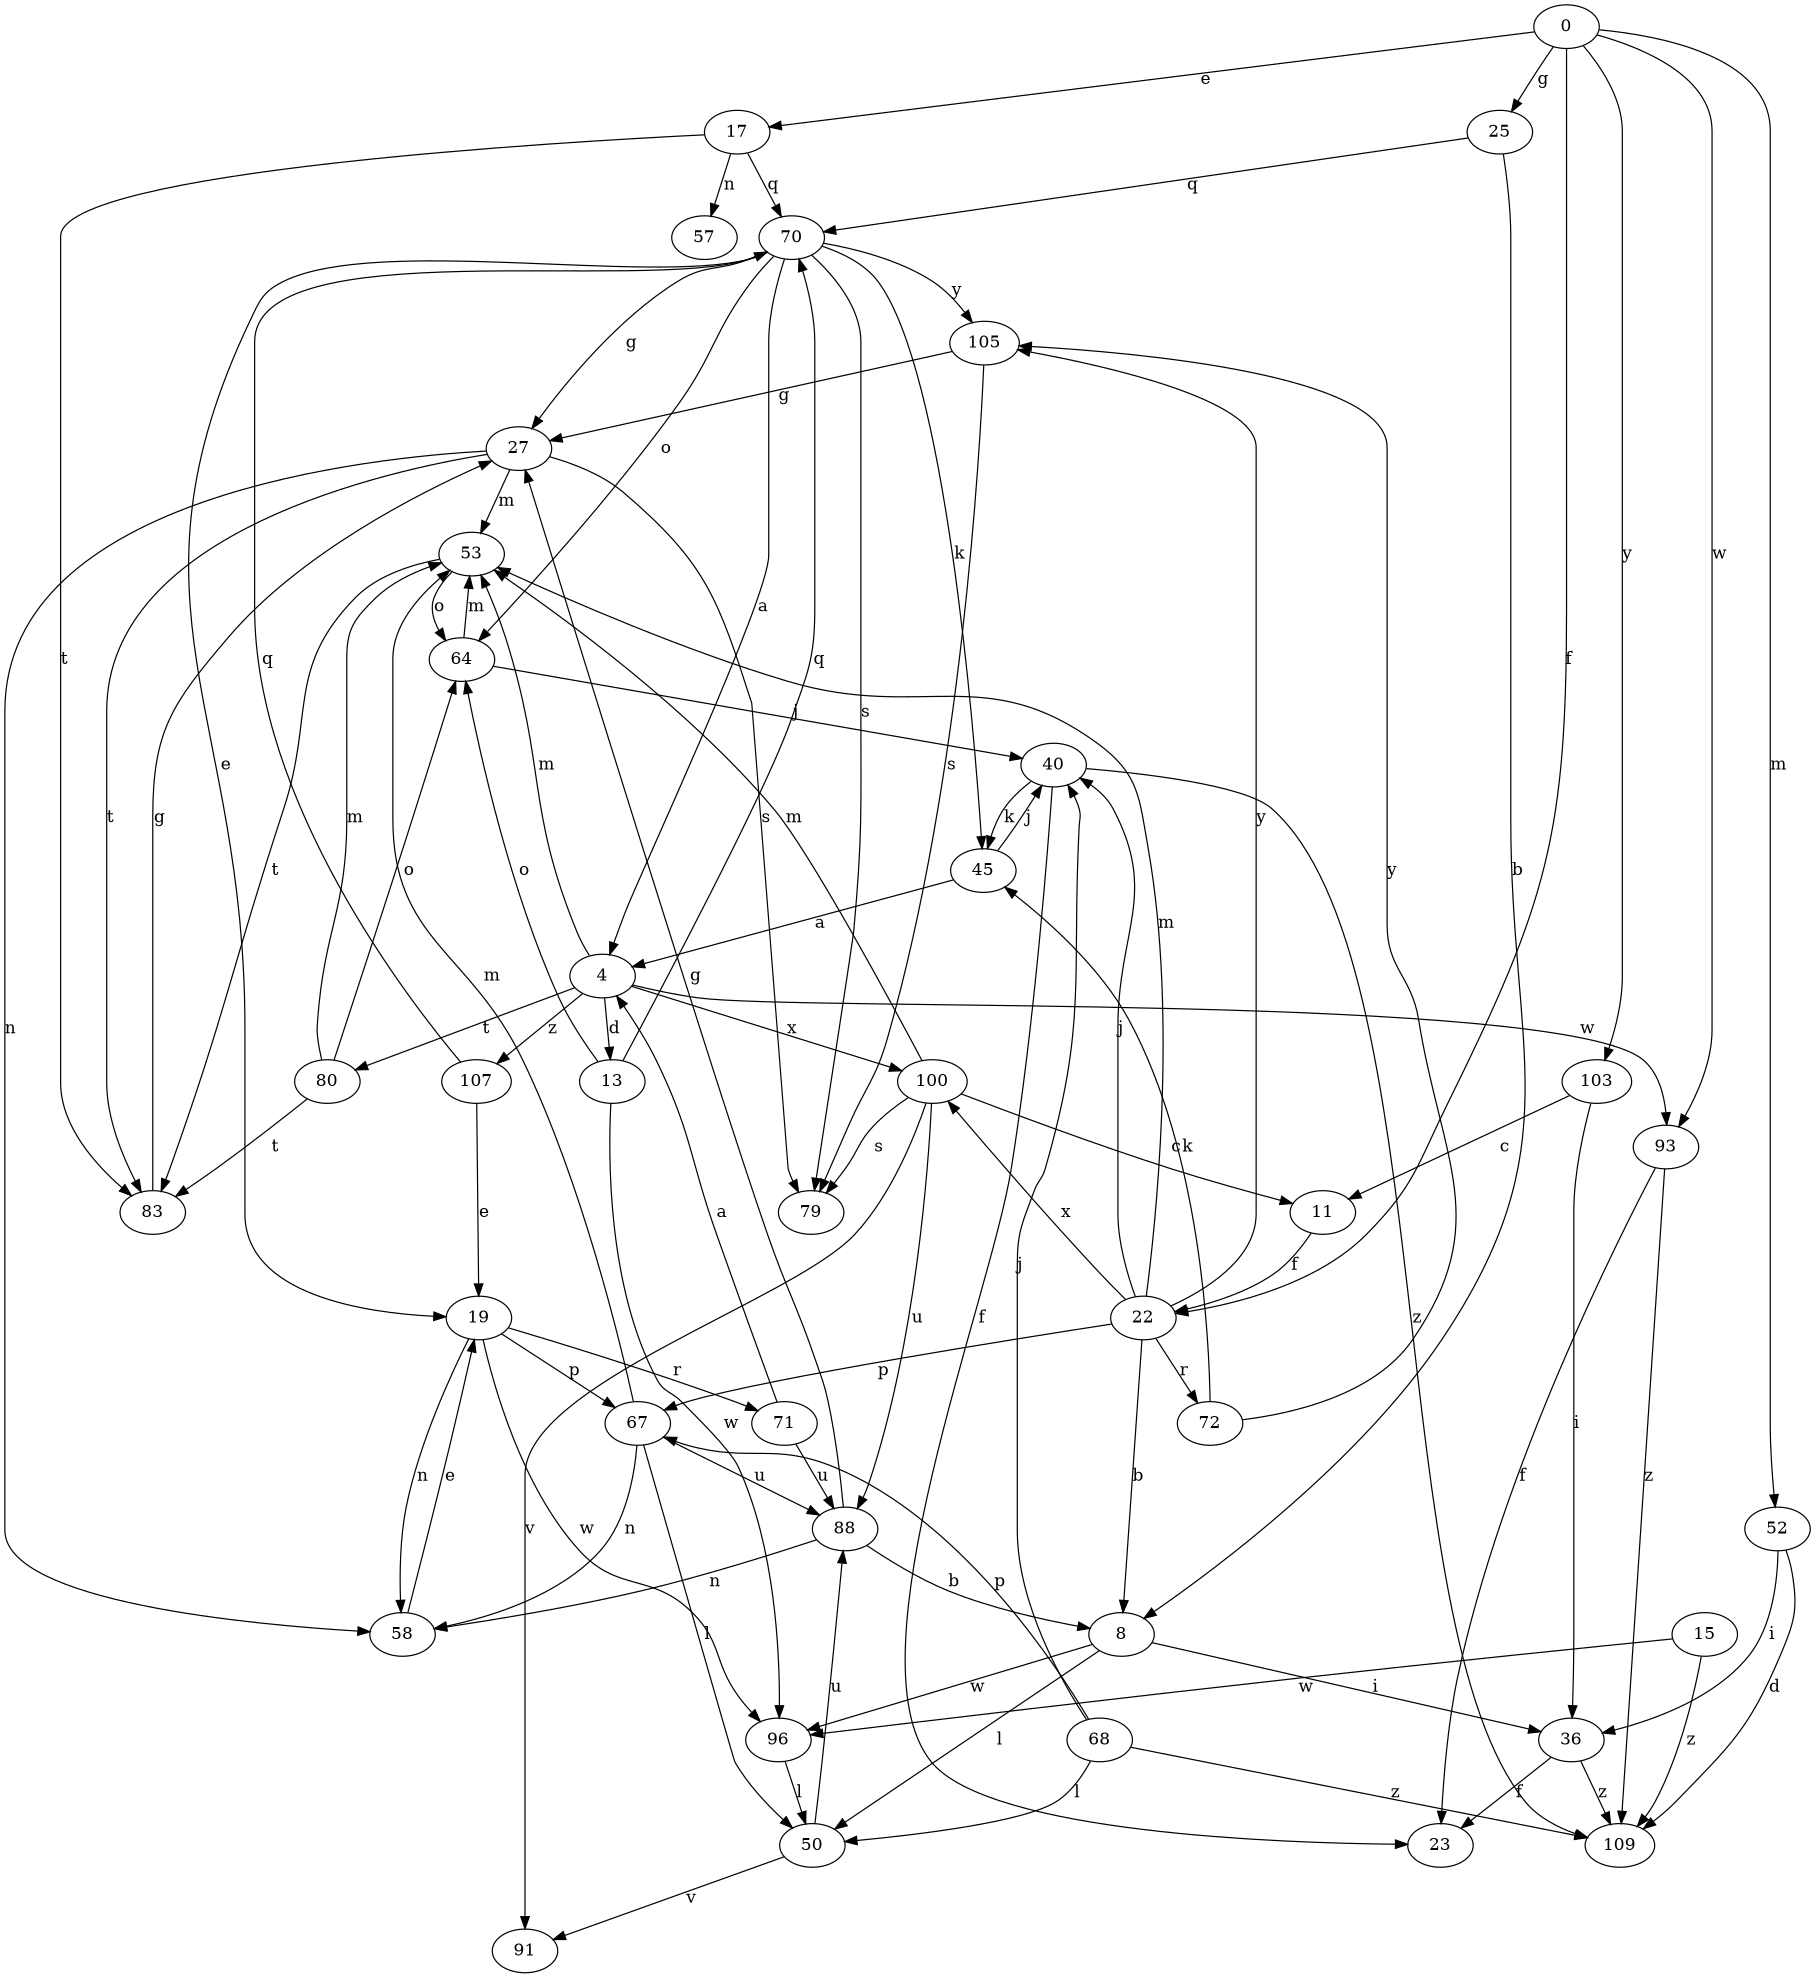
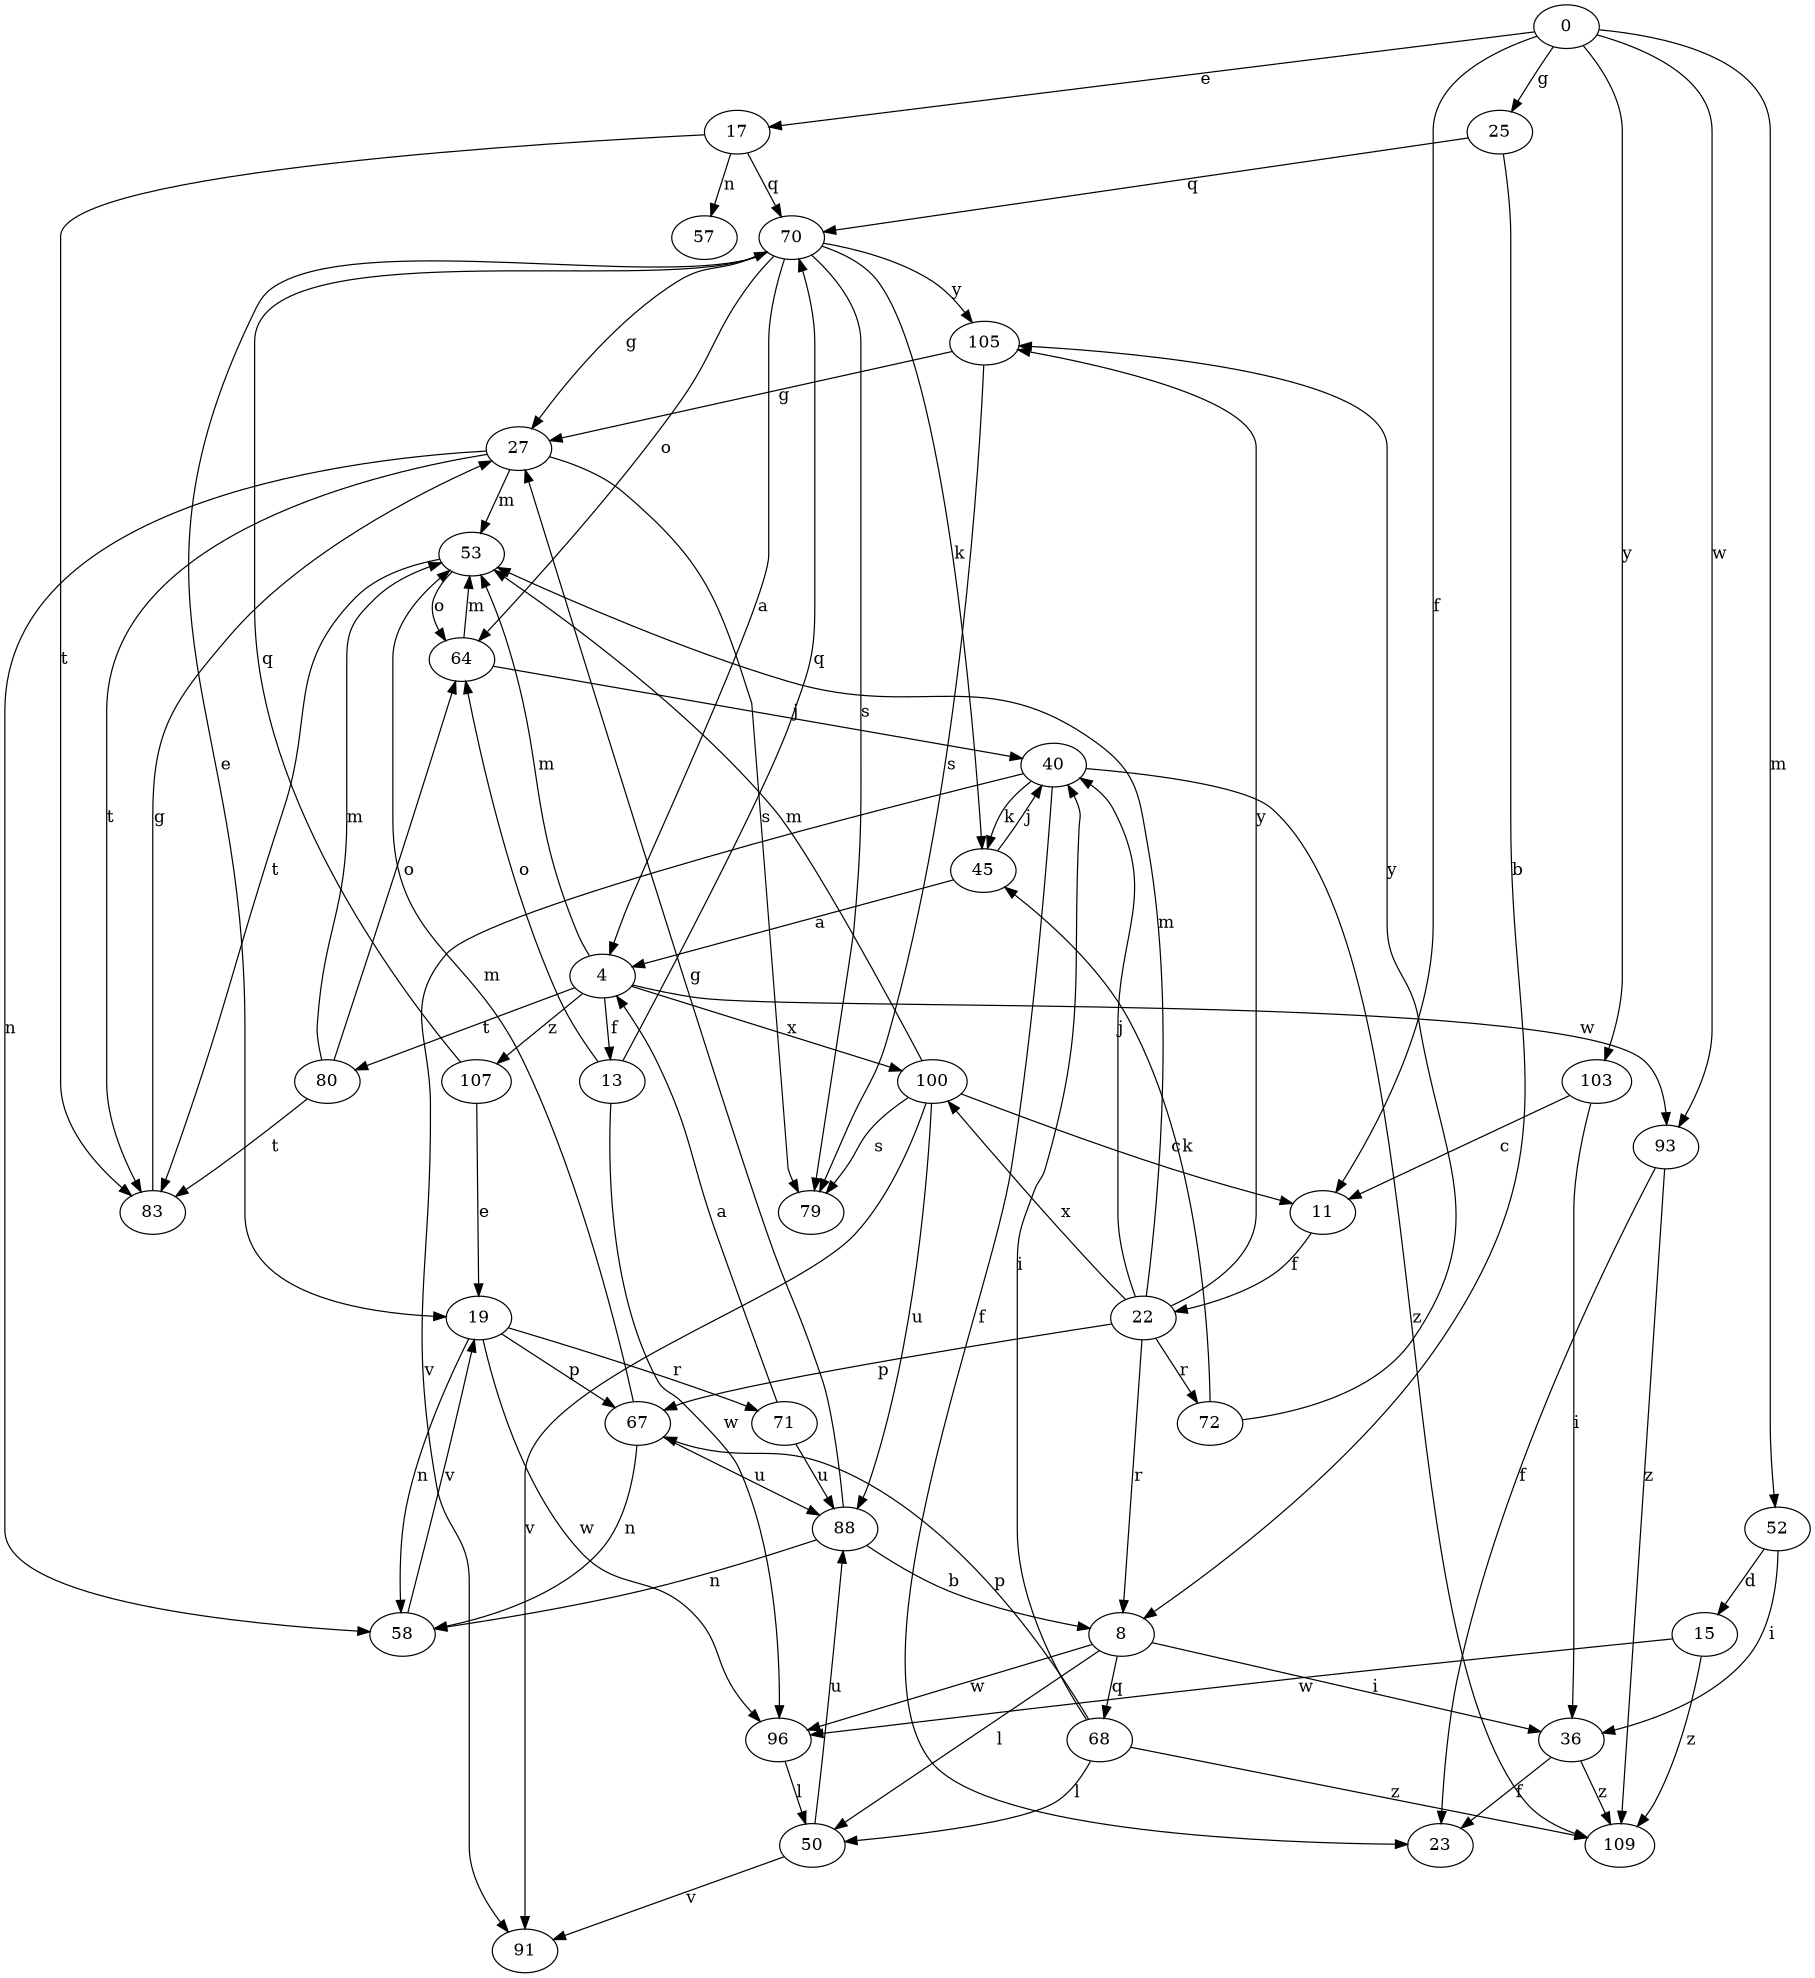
(1561, 763) -> (1433, 591)
(615, 1029) -> (615, 1029)
none -> (430, 1139)
(1020, 1265) -> (1020, 1265)
(450, 1476) -> (450, 1476)
(1139, 1476) -> (1139, 1476)
(699, 1640) -> none
none -> (1112, 1681)
(1758, 1702) -> (1745, 1577)
